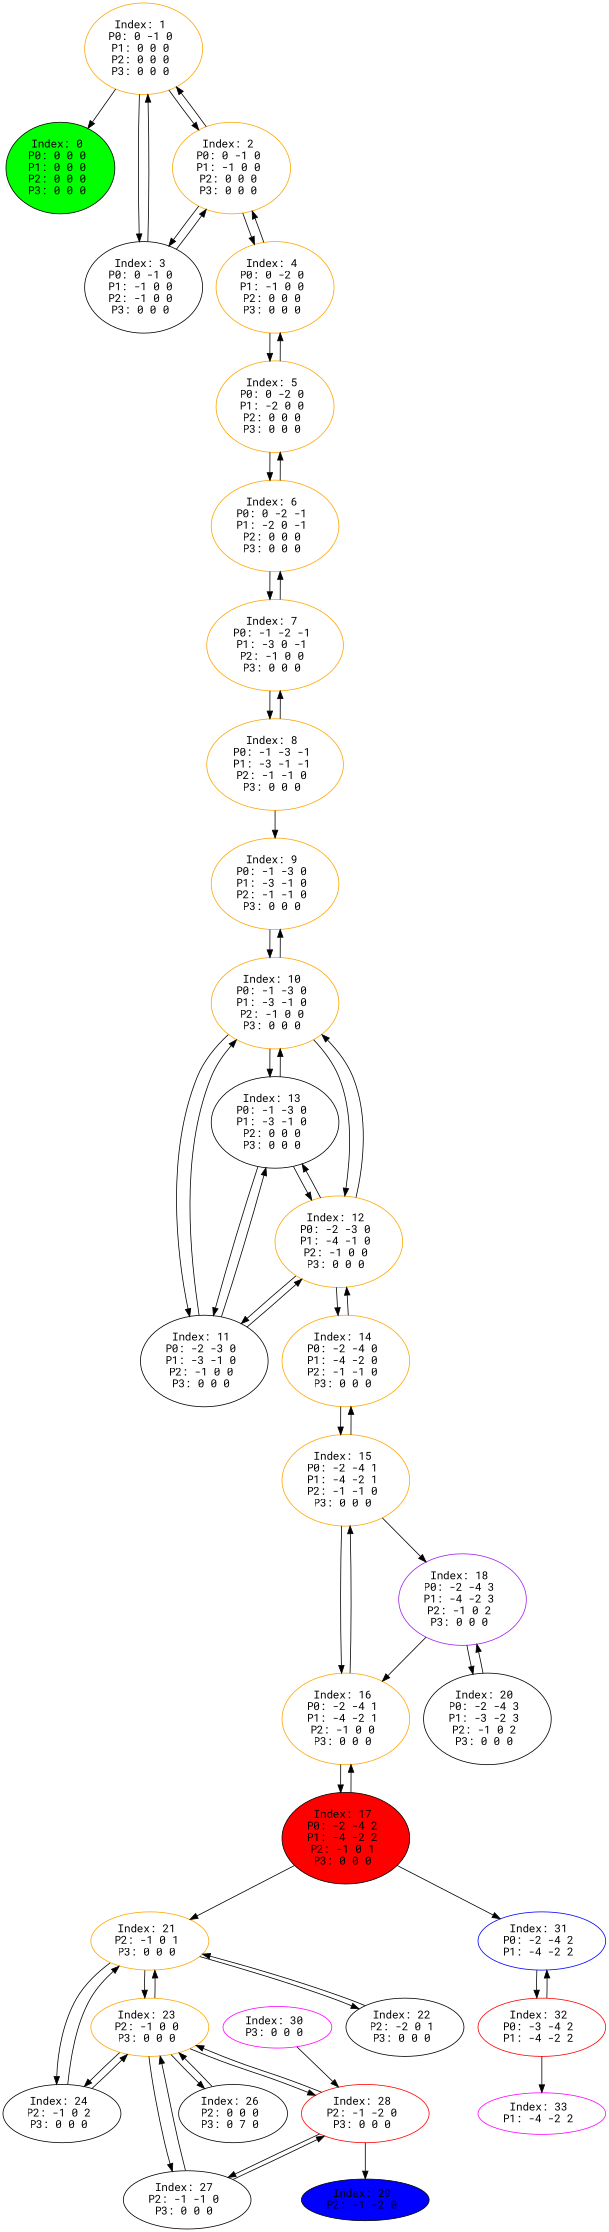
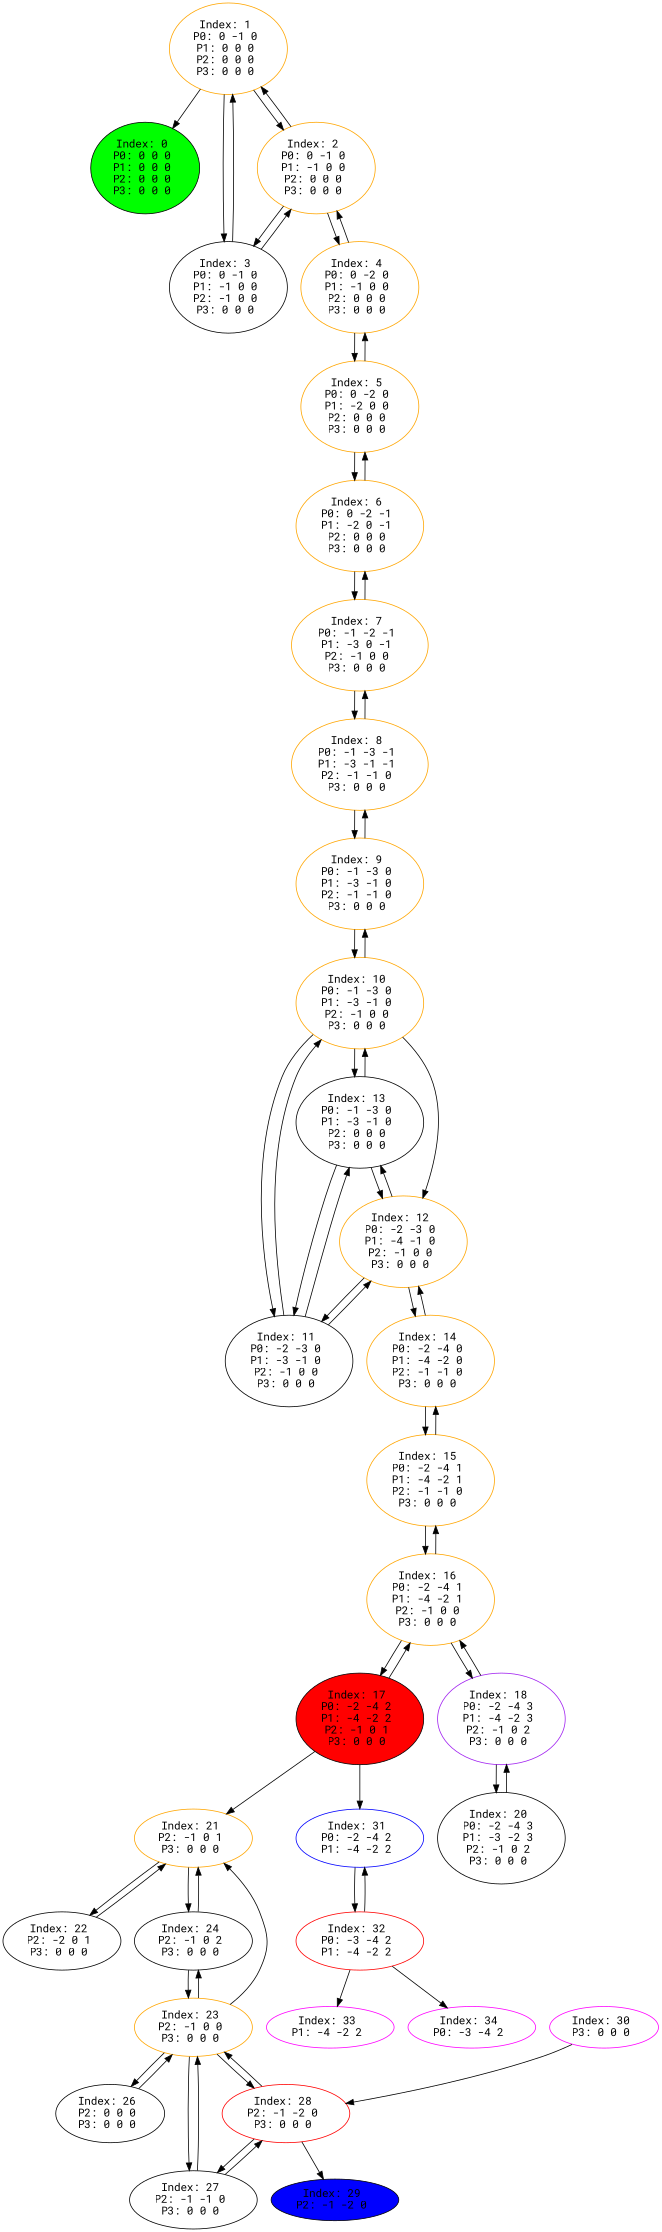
none -> (365, 828)
(362, 1115) -> none
(401, 1537) -> (460, 1657)
(145, 1980) -> none
none -> (472, 2027)
(233, 2114) -> (110, 2114)
